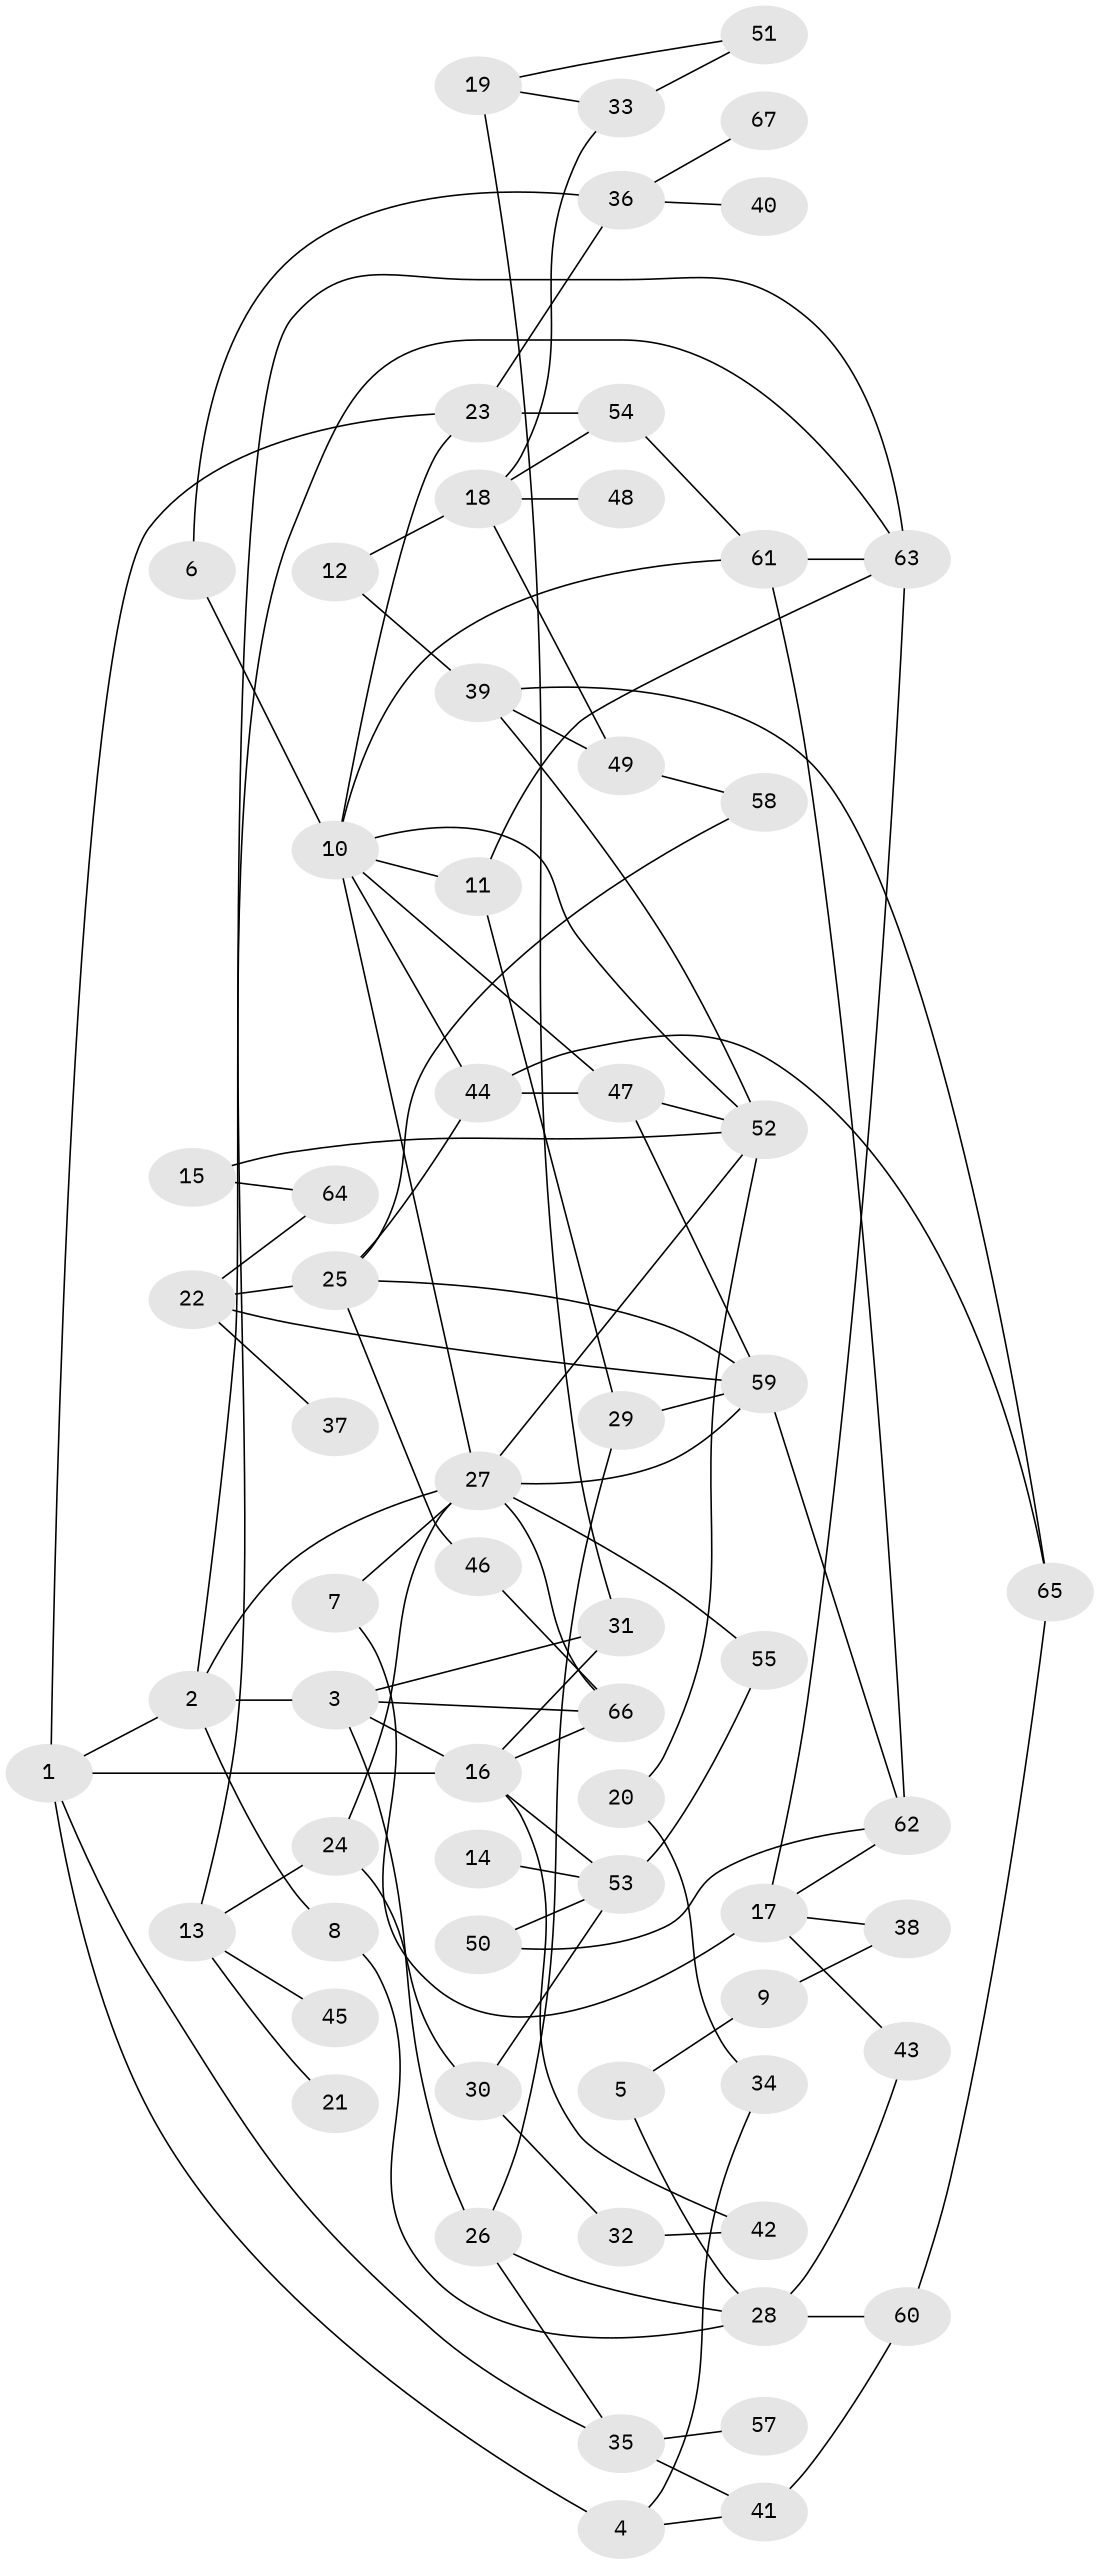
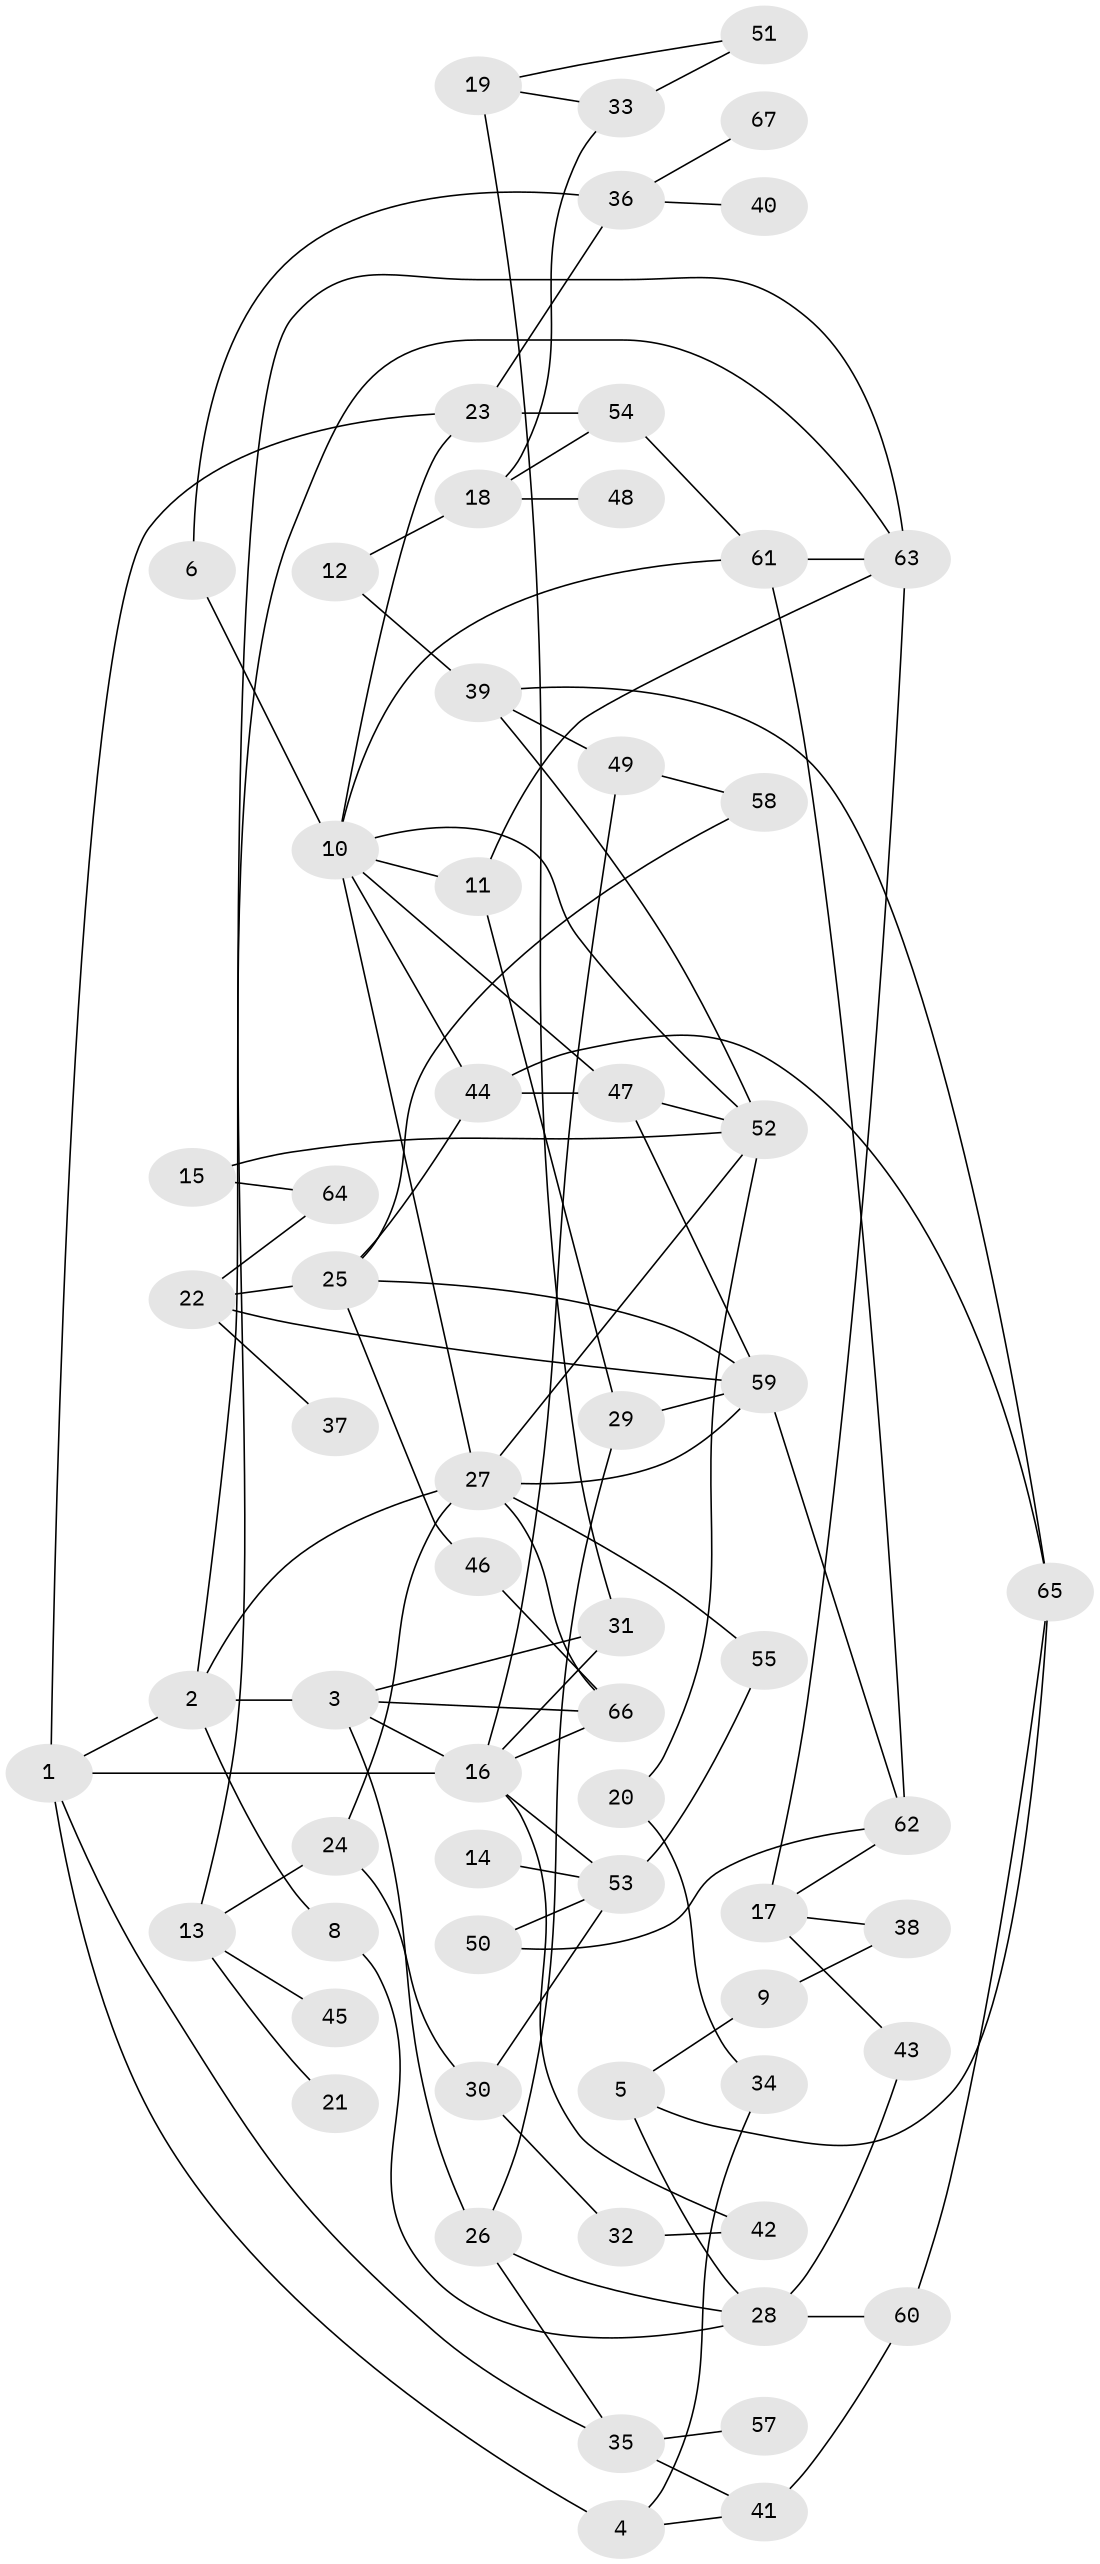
(550, 632) -> (565, 1175)
(335, 1603) -> none
none -> (954, 2088)
